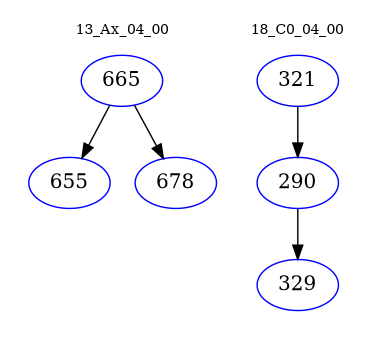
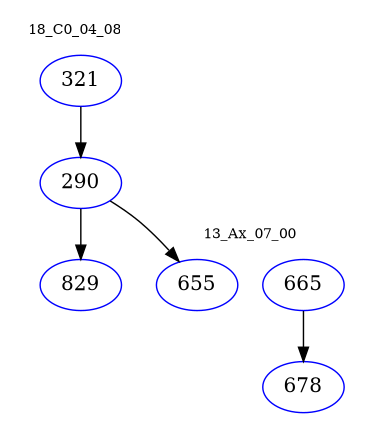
(123, 30) -> (250, 235)
(298, 30) -> (75, 30)
(99, 125) -> (154, 235)
(298, 285) -> (81, 285)
